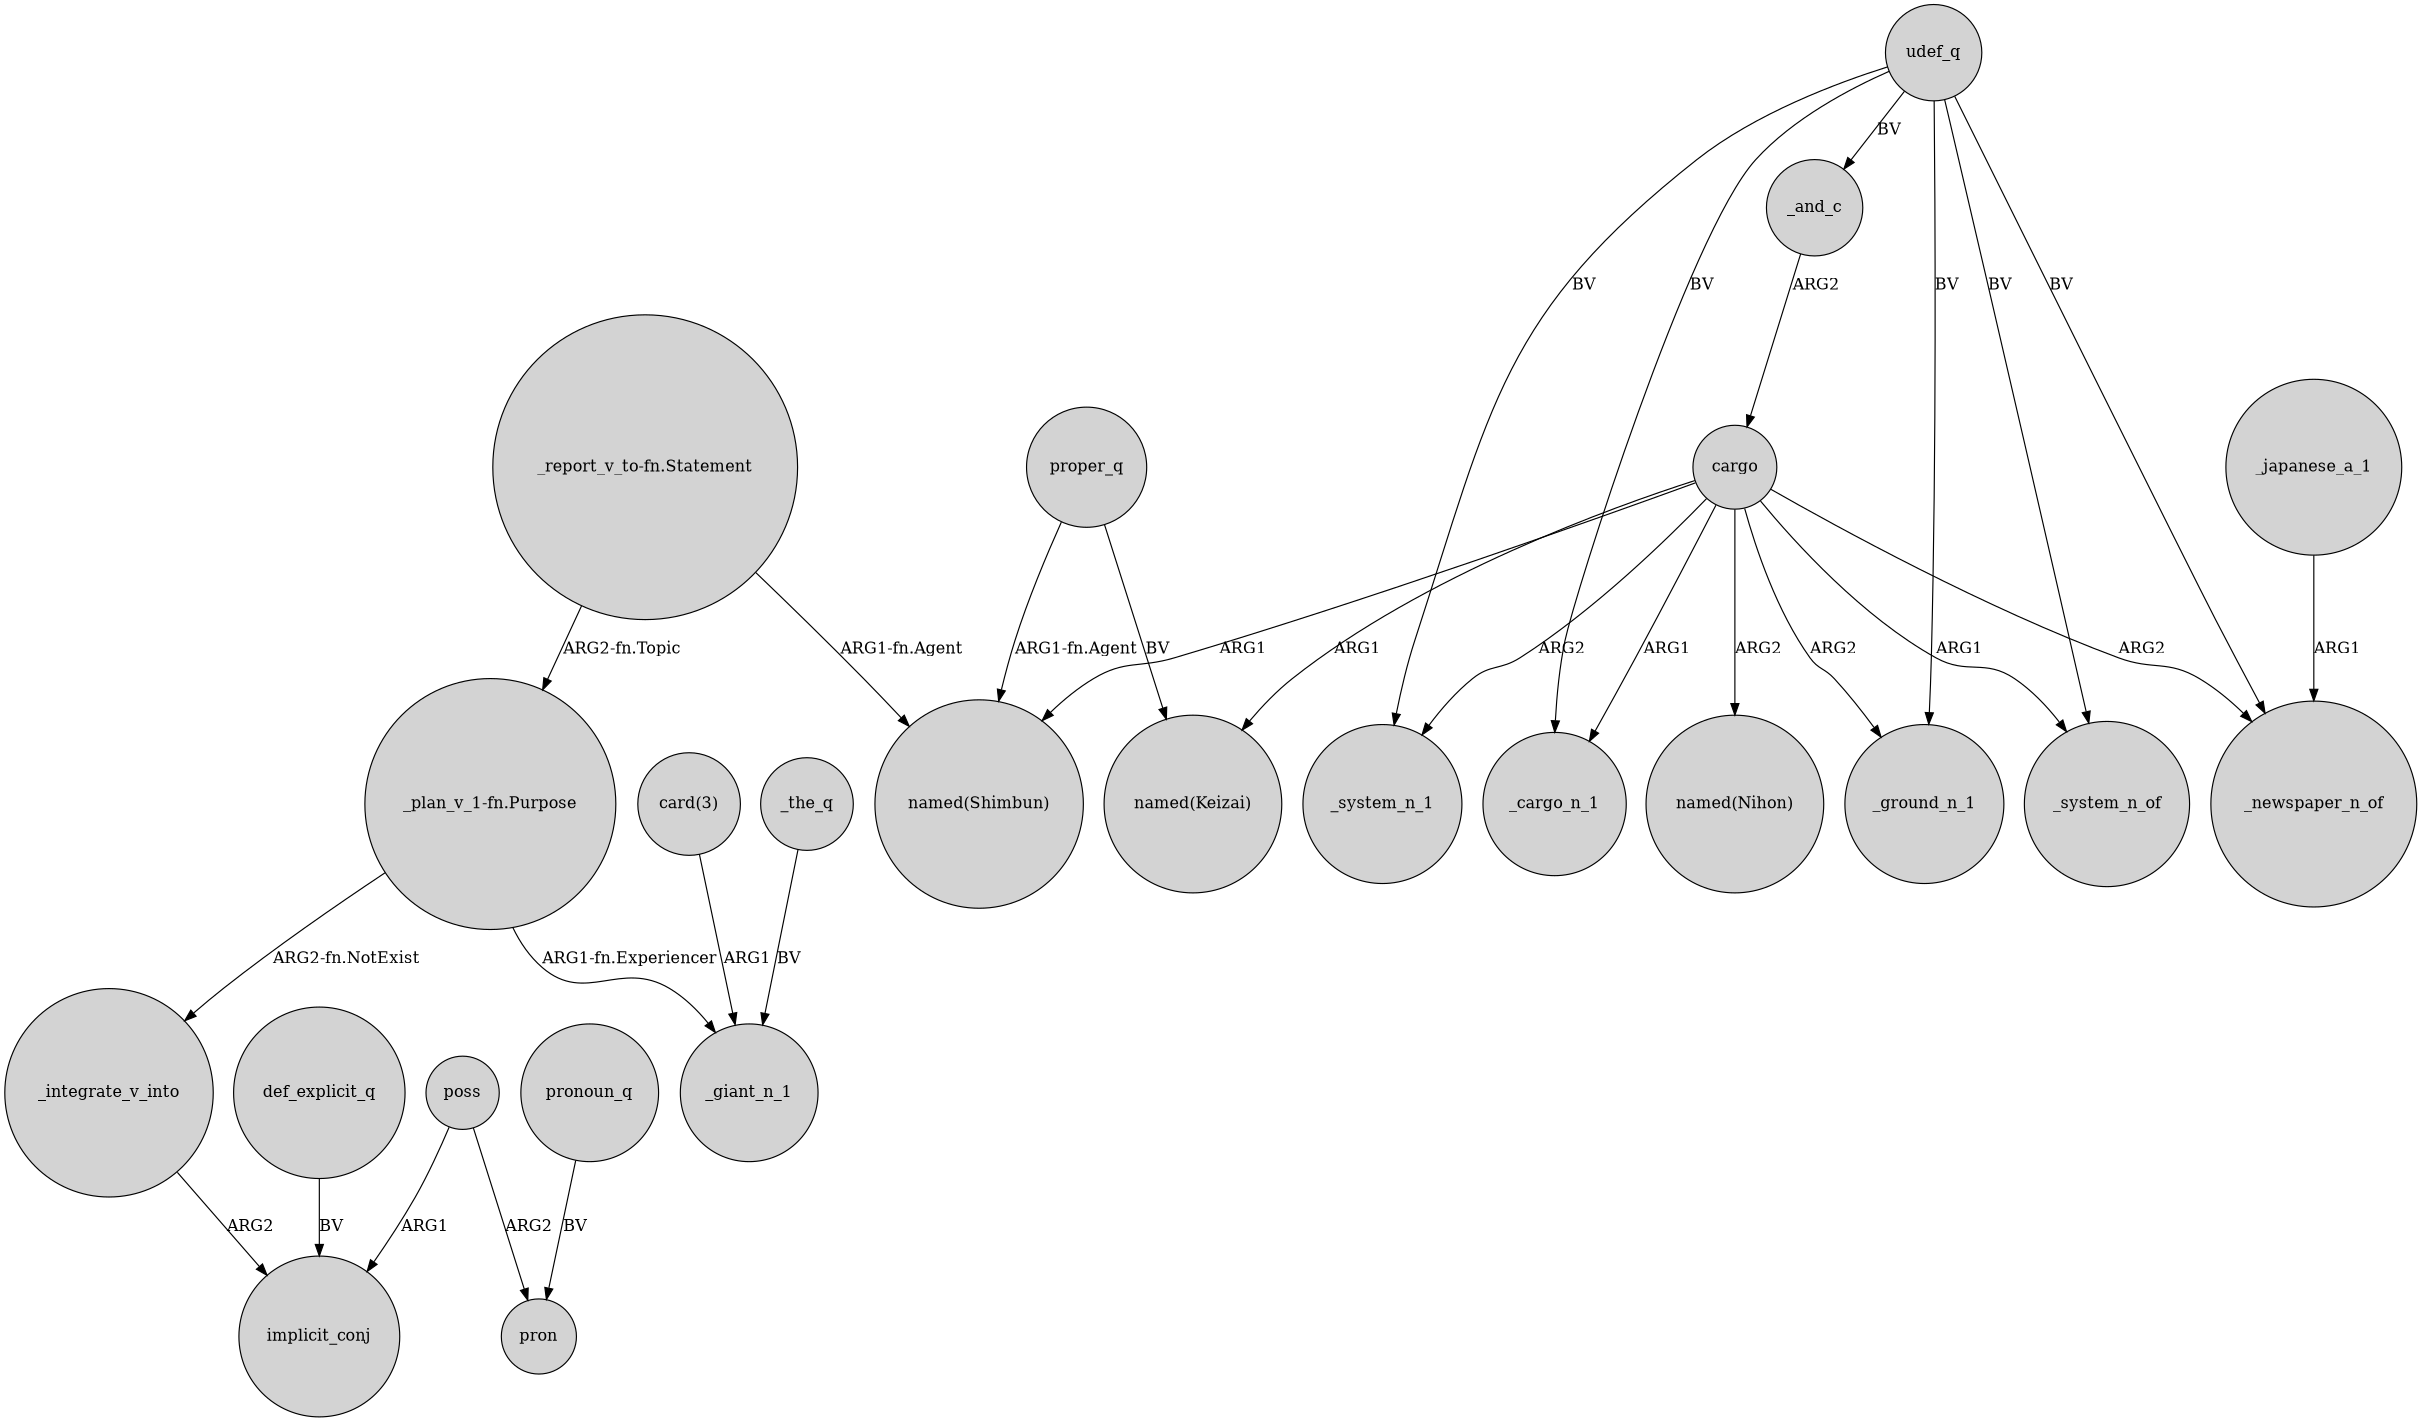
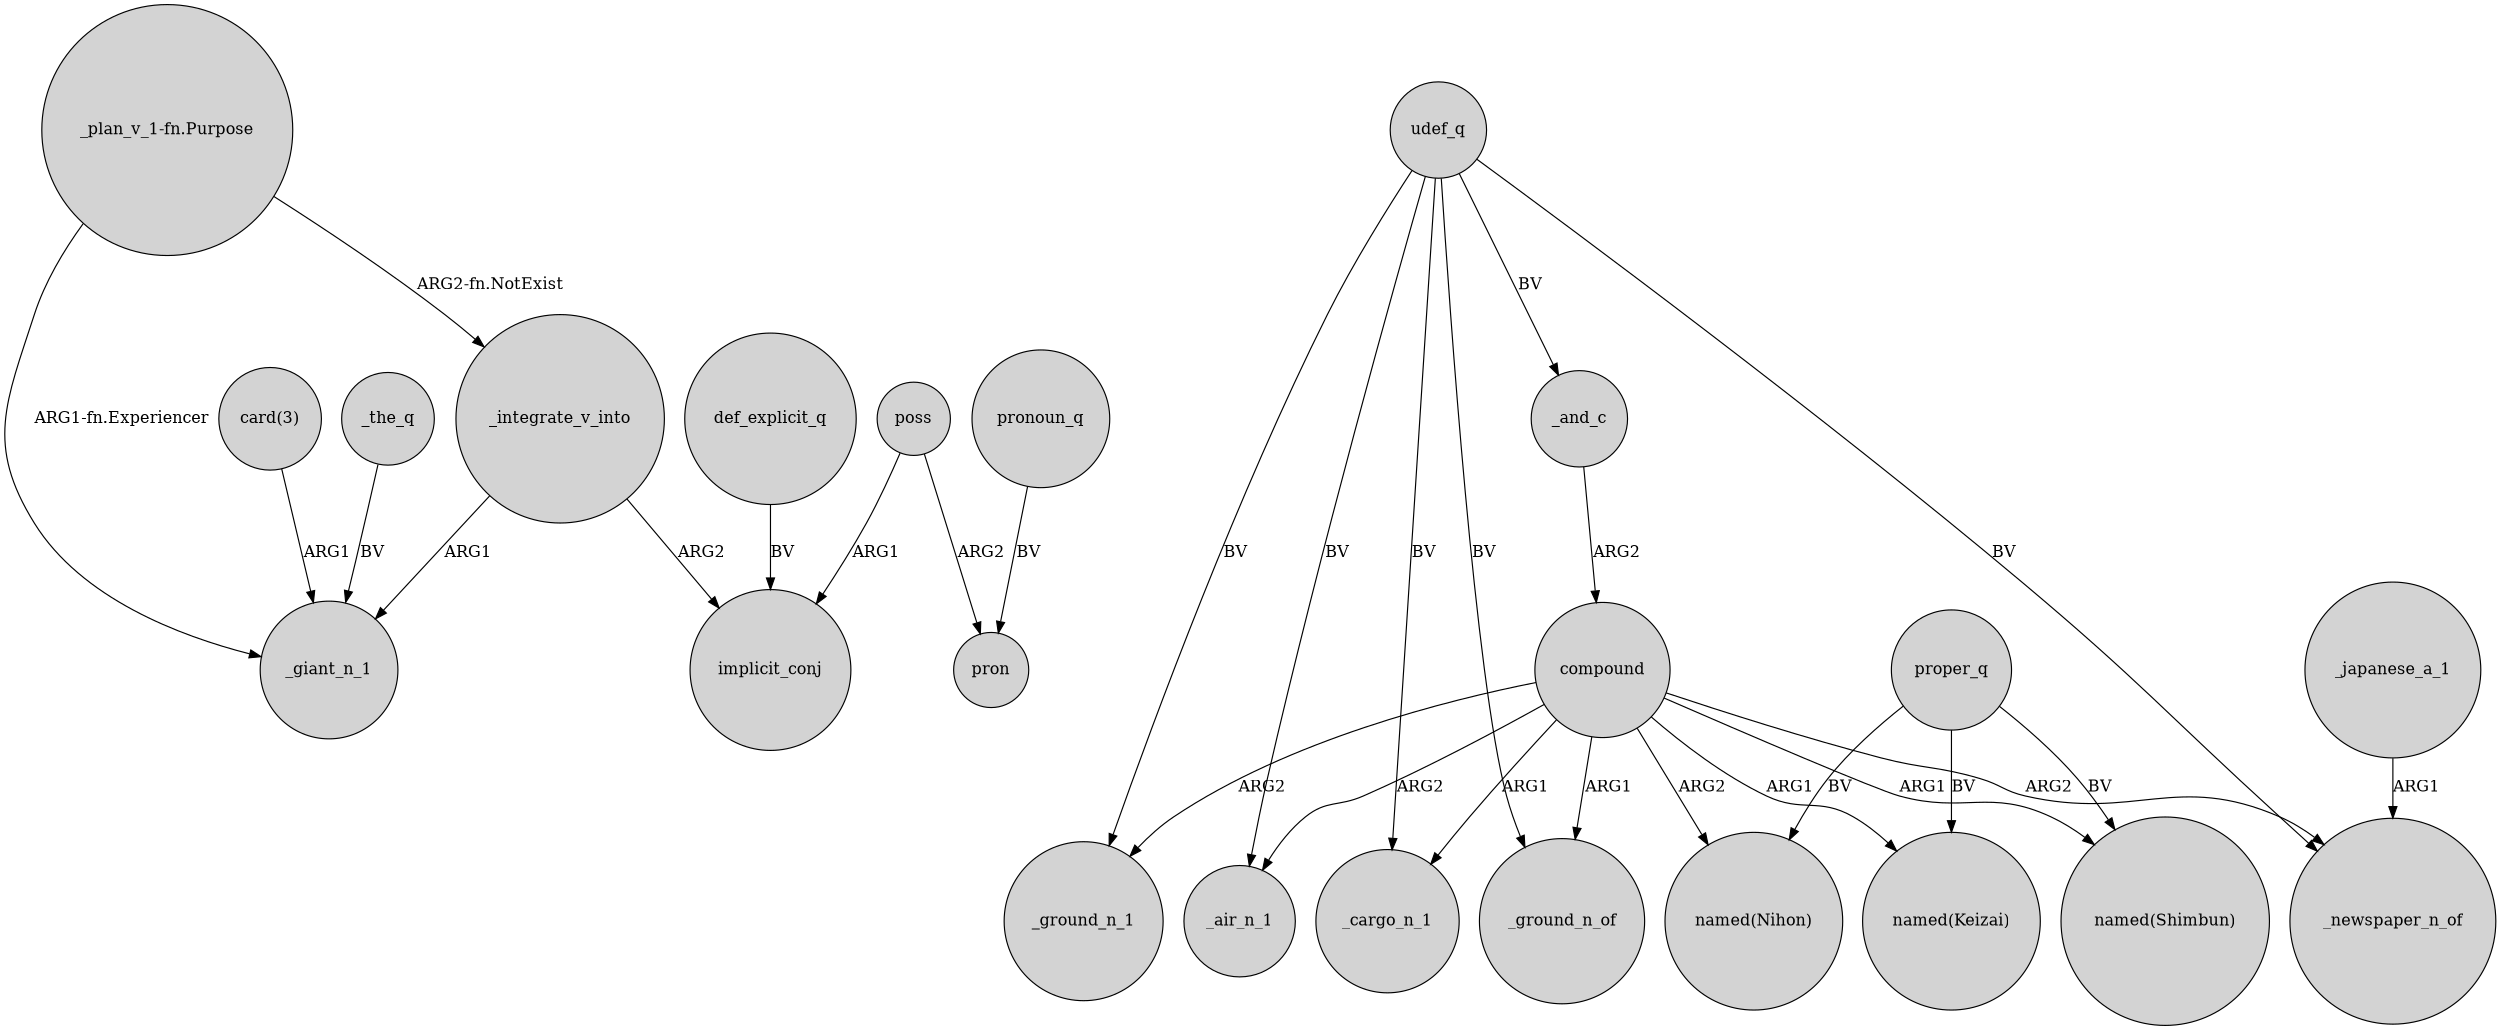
(645, 467) -> none
(1735, 467) -> (1603, 670)
none -> (436, 553)
(1076, 649) -> (2100, 787)
none -> (1842, 762)
(1382, 804) -> (1240, 921)
(2107, 804) -> (1562, 921)
